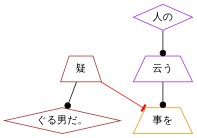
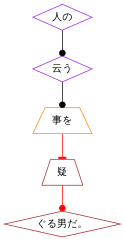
(163, 69) -> (62, 69)
(73, 92) -> (62, 195)
(121, 94) -> (62, 145)
